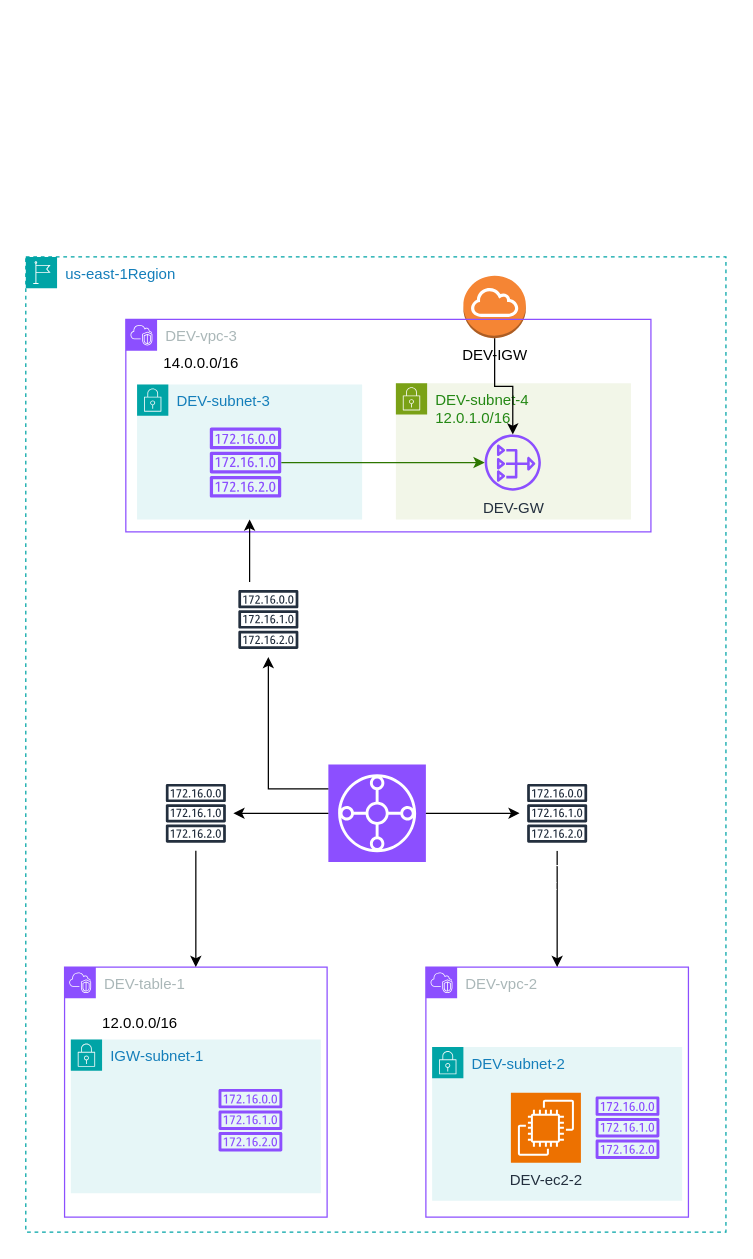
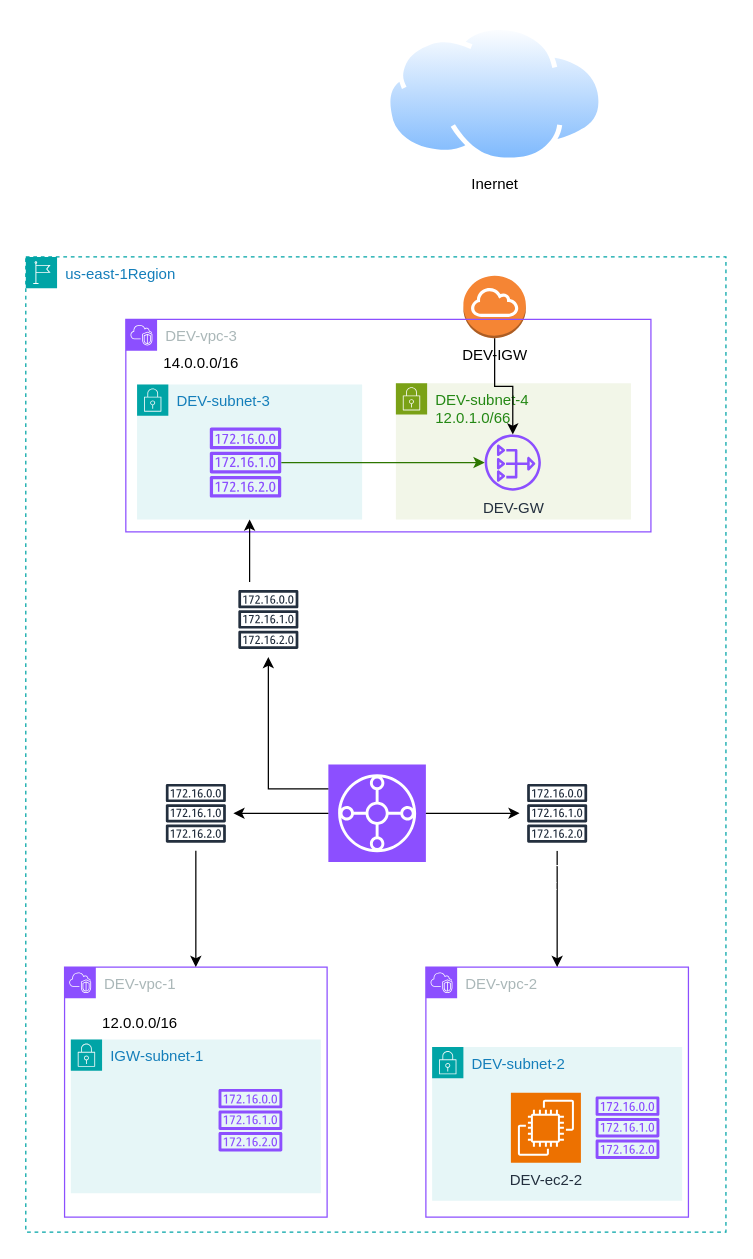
none -> (495, 94)
(486, 410) -> (486, 410)
(149, 985) -> (142, 985)
